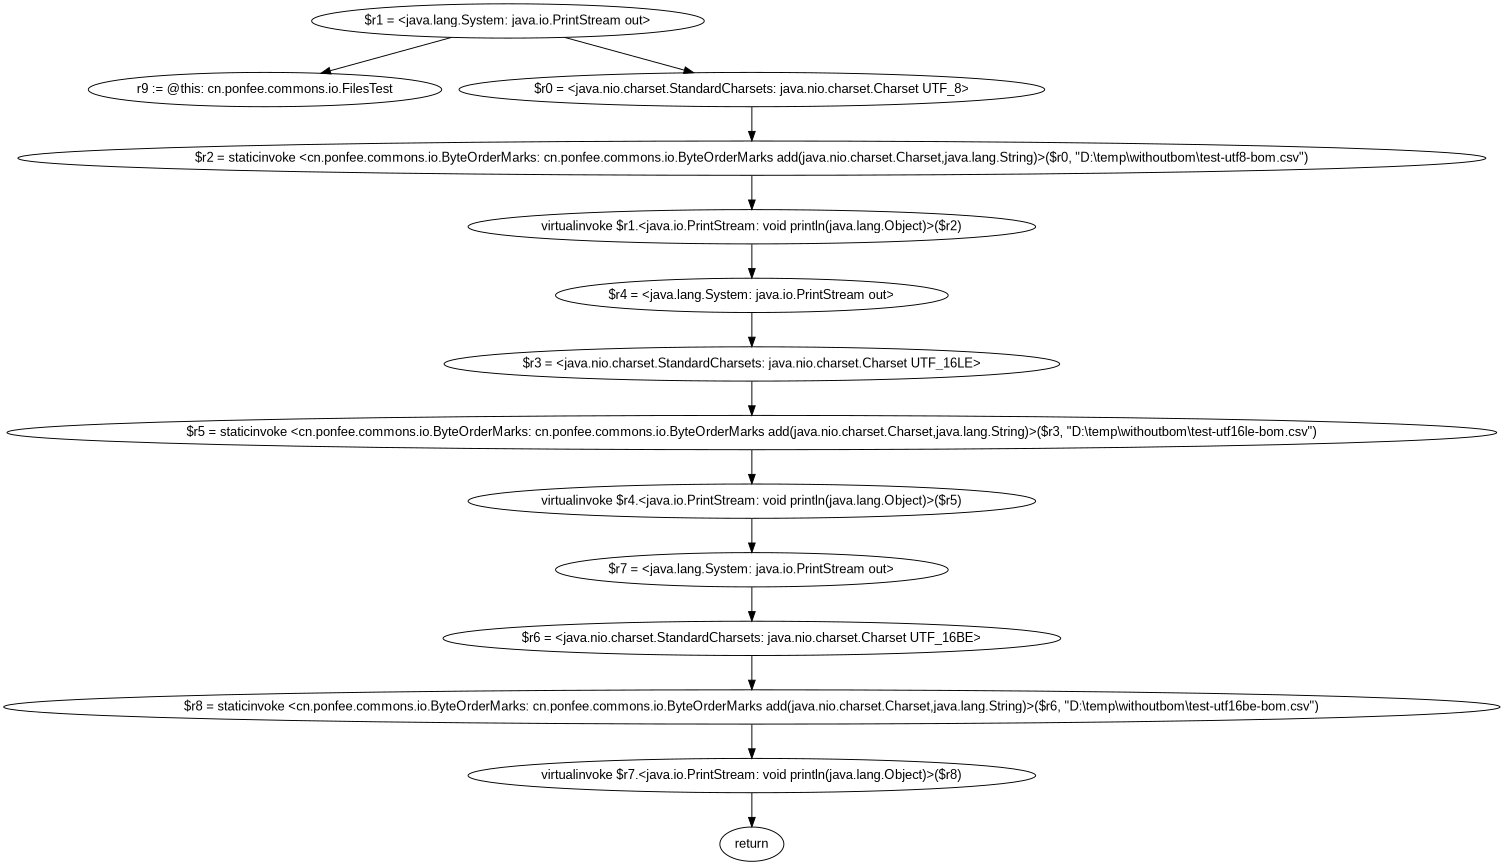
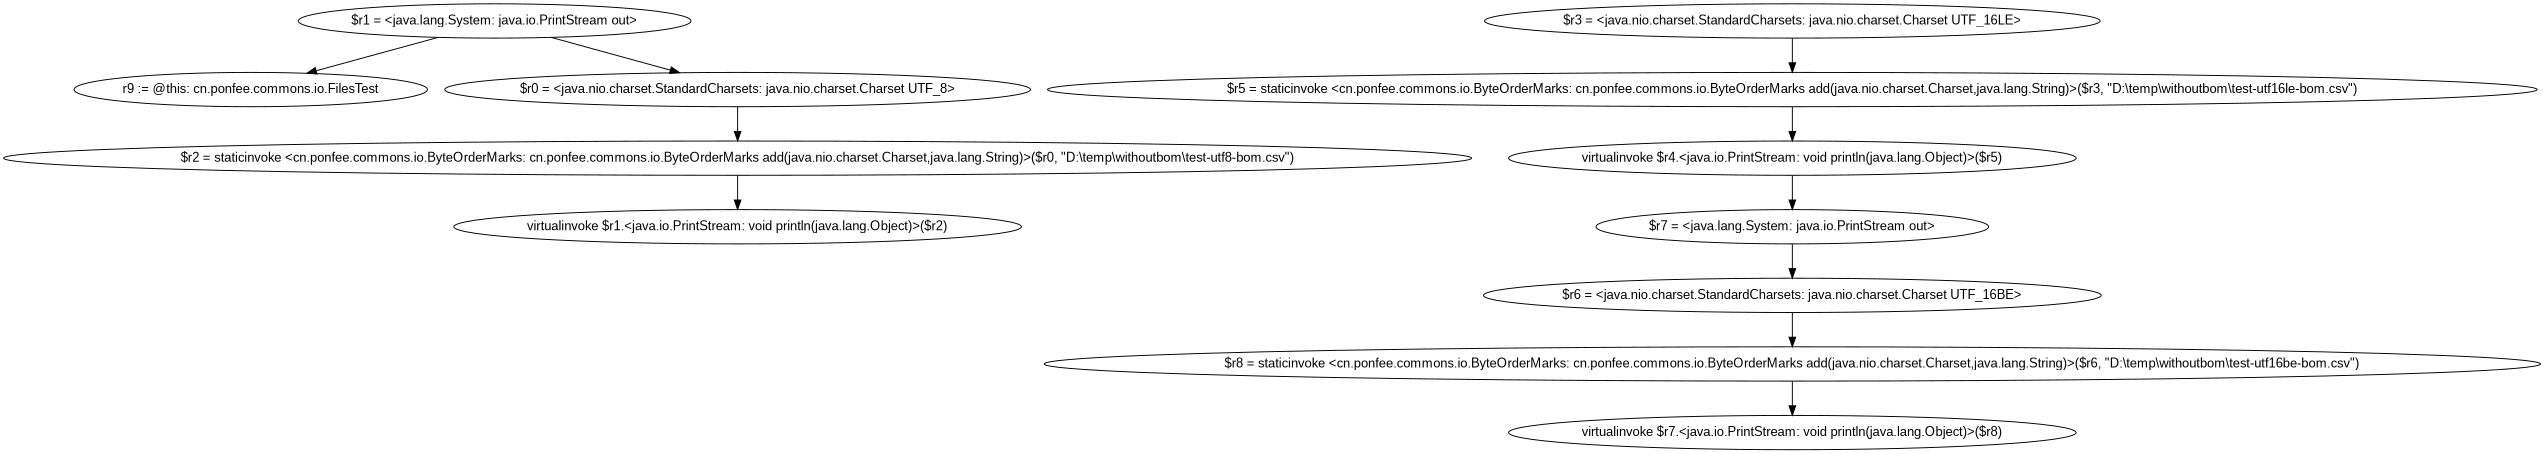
(752, 295) -> none
(752, 844) -> none
